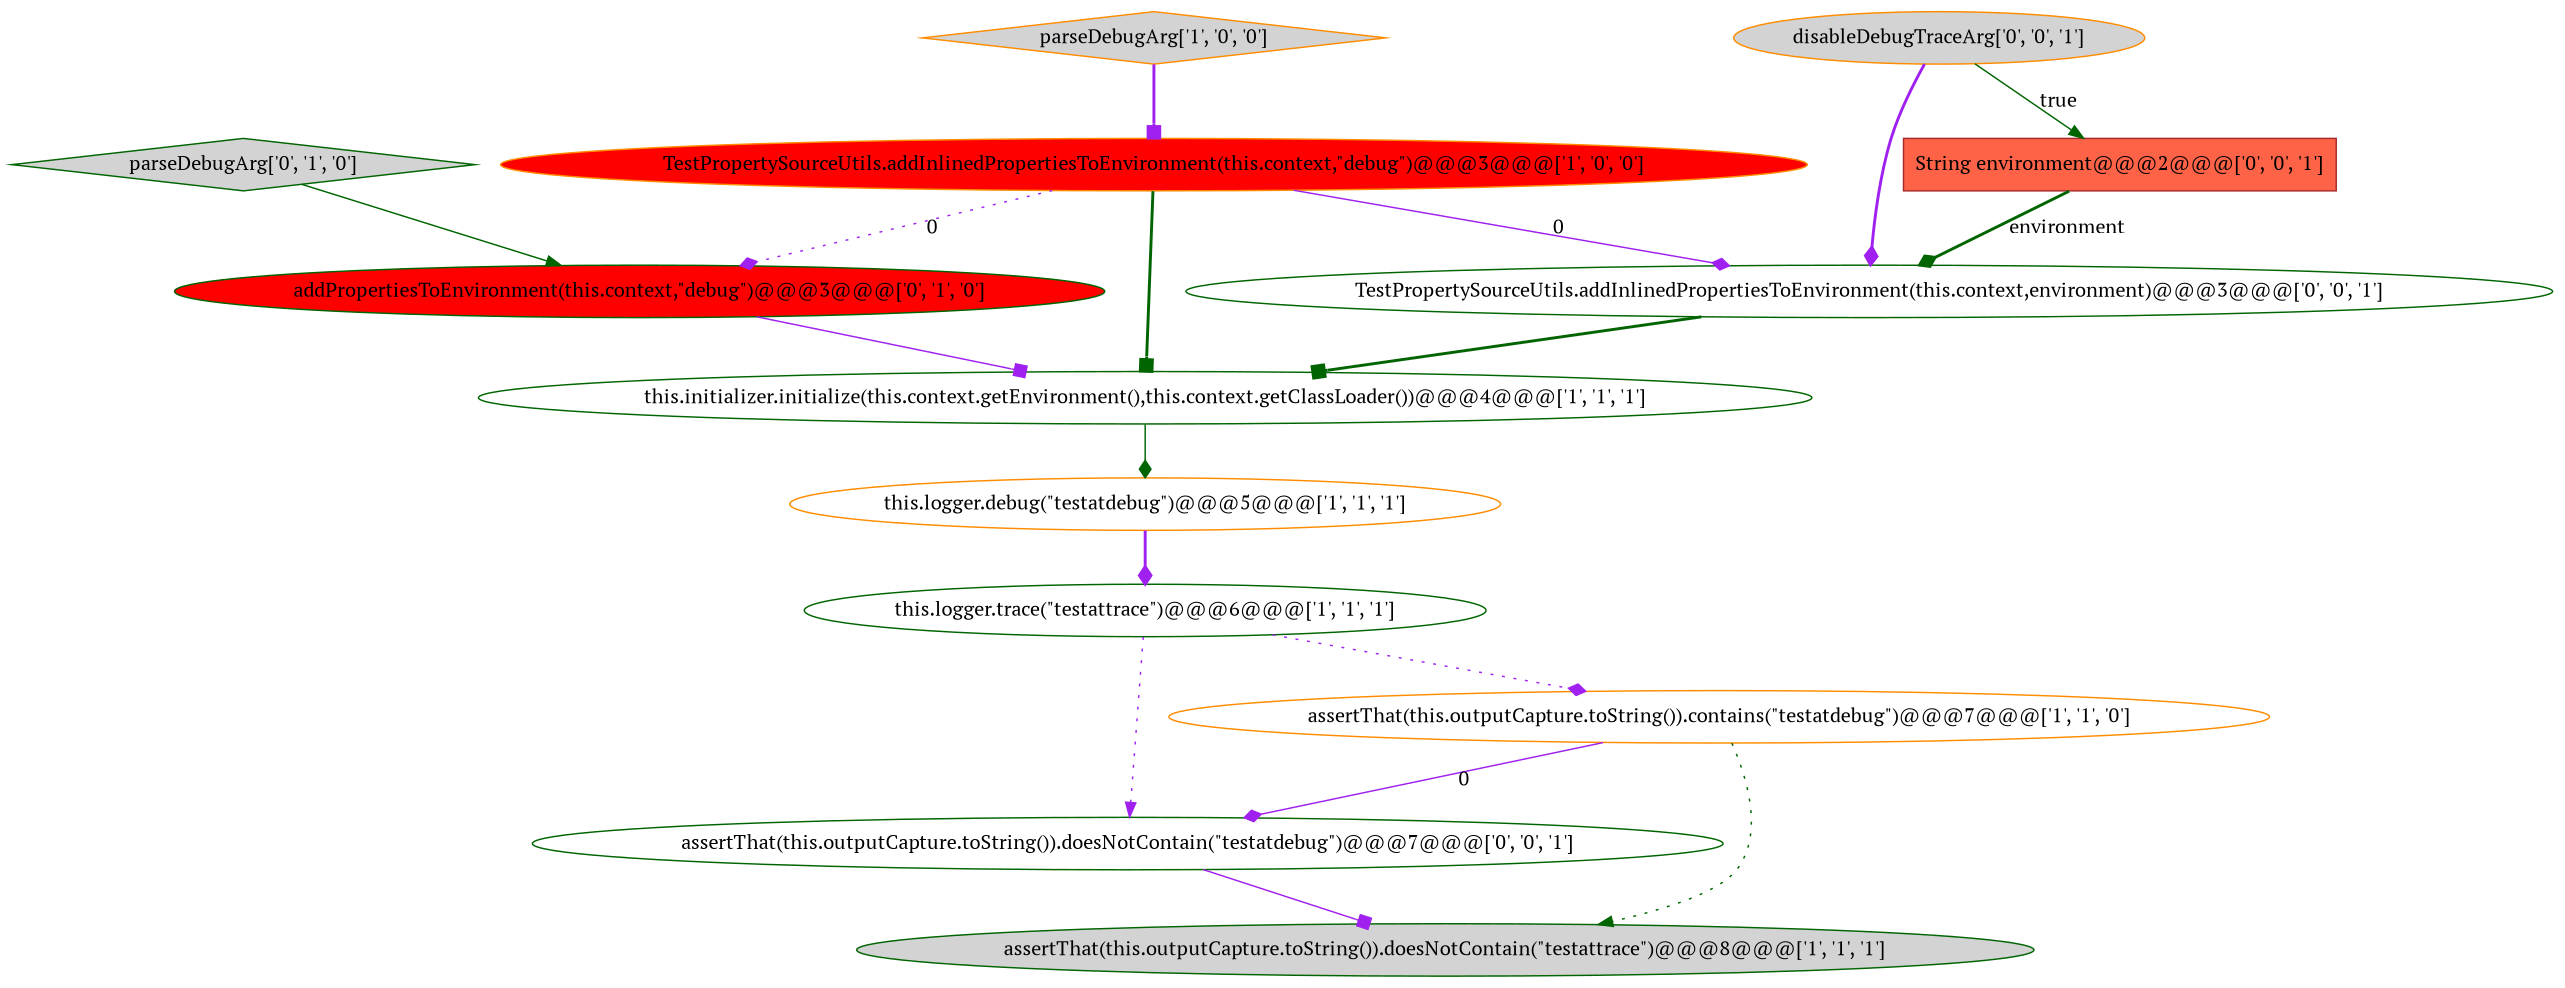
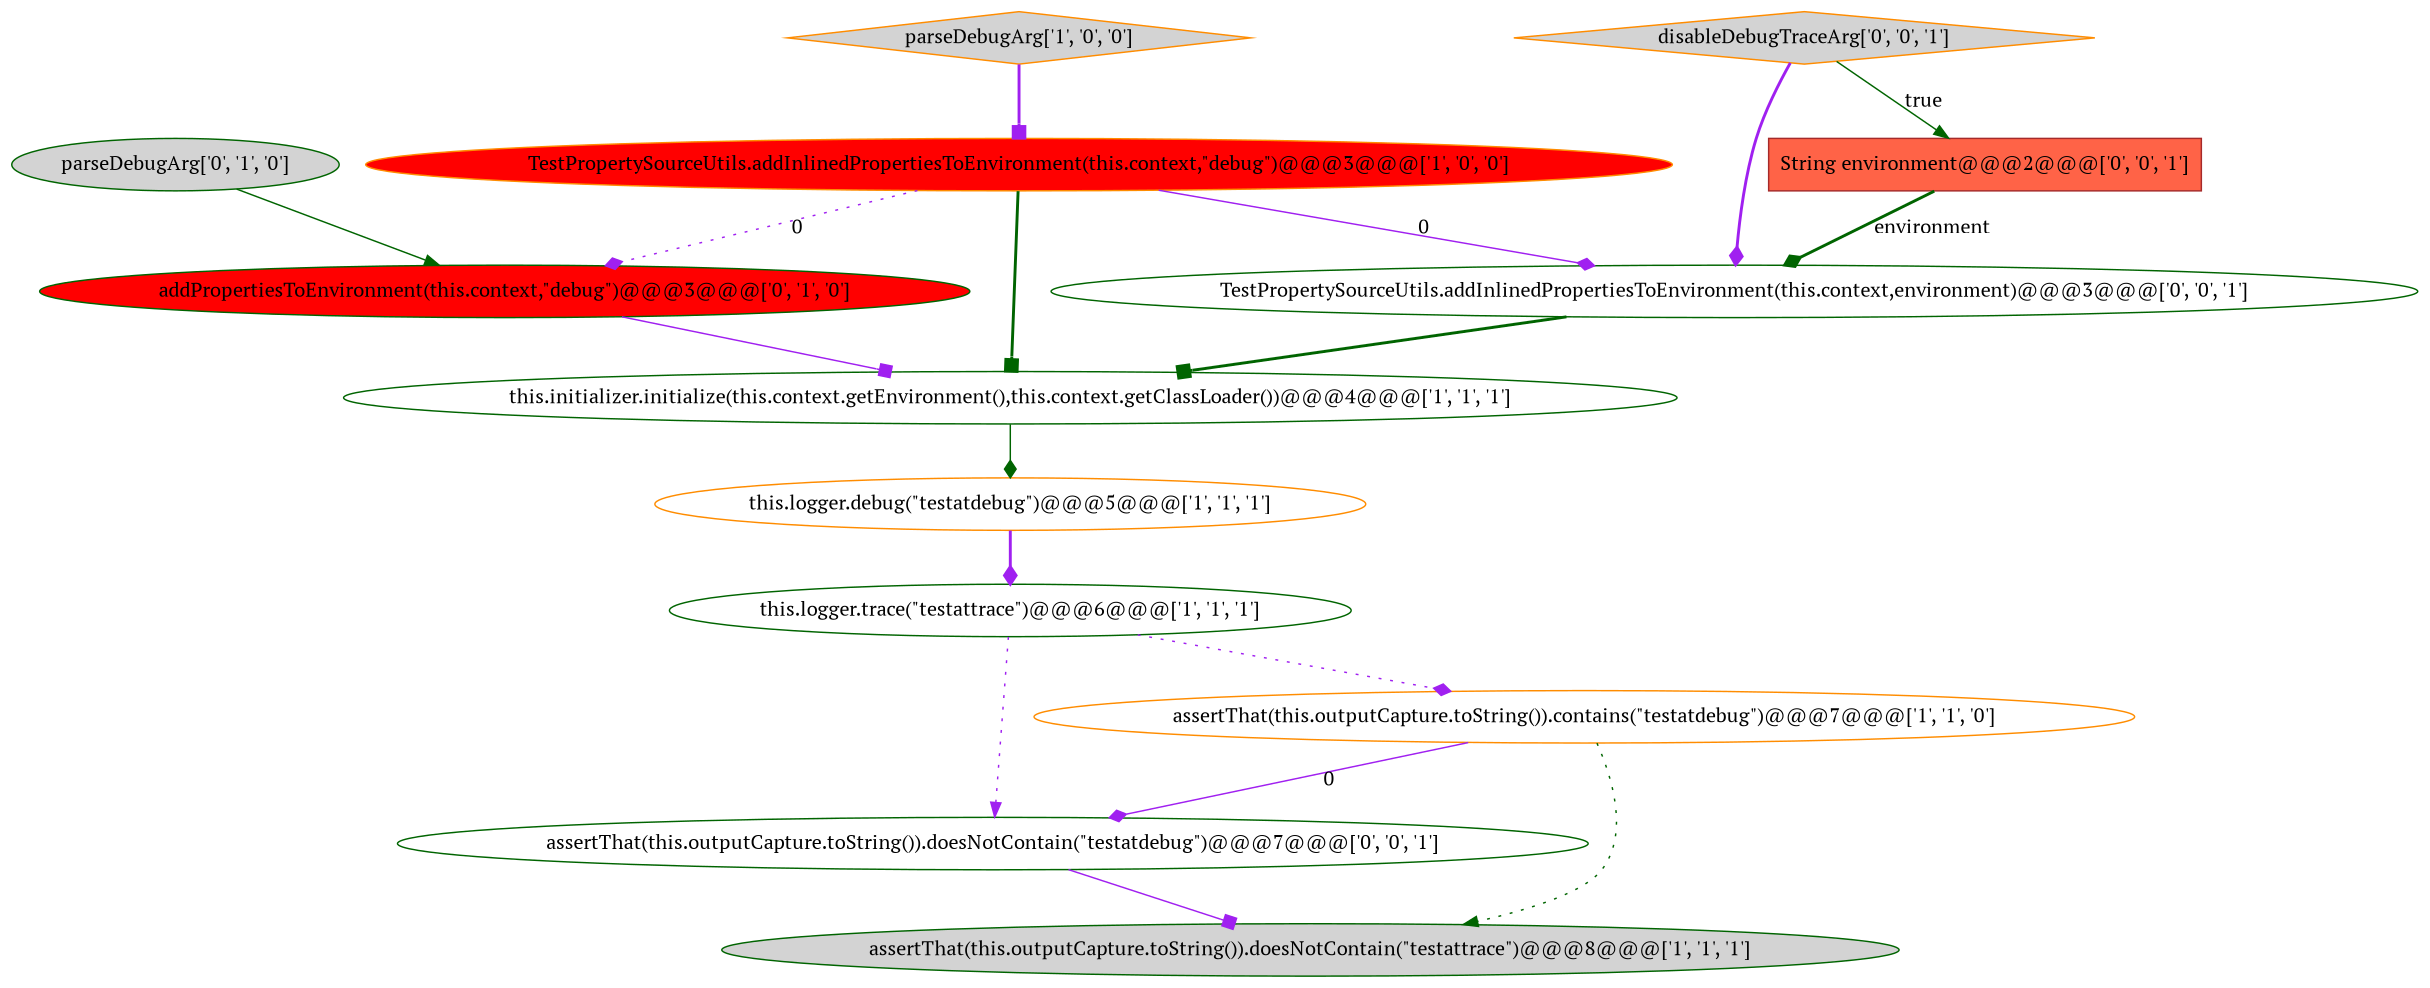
(1939, 38) -> (1804, 38)
(243, 165) -> (175, 165)
